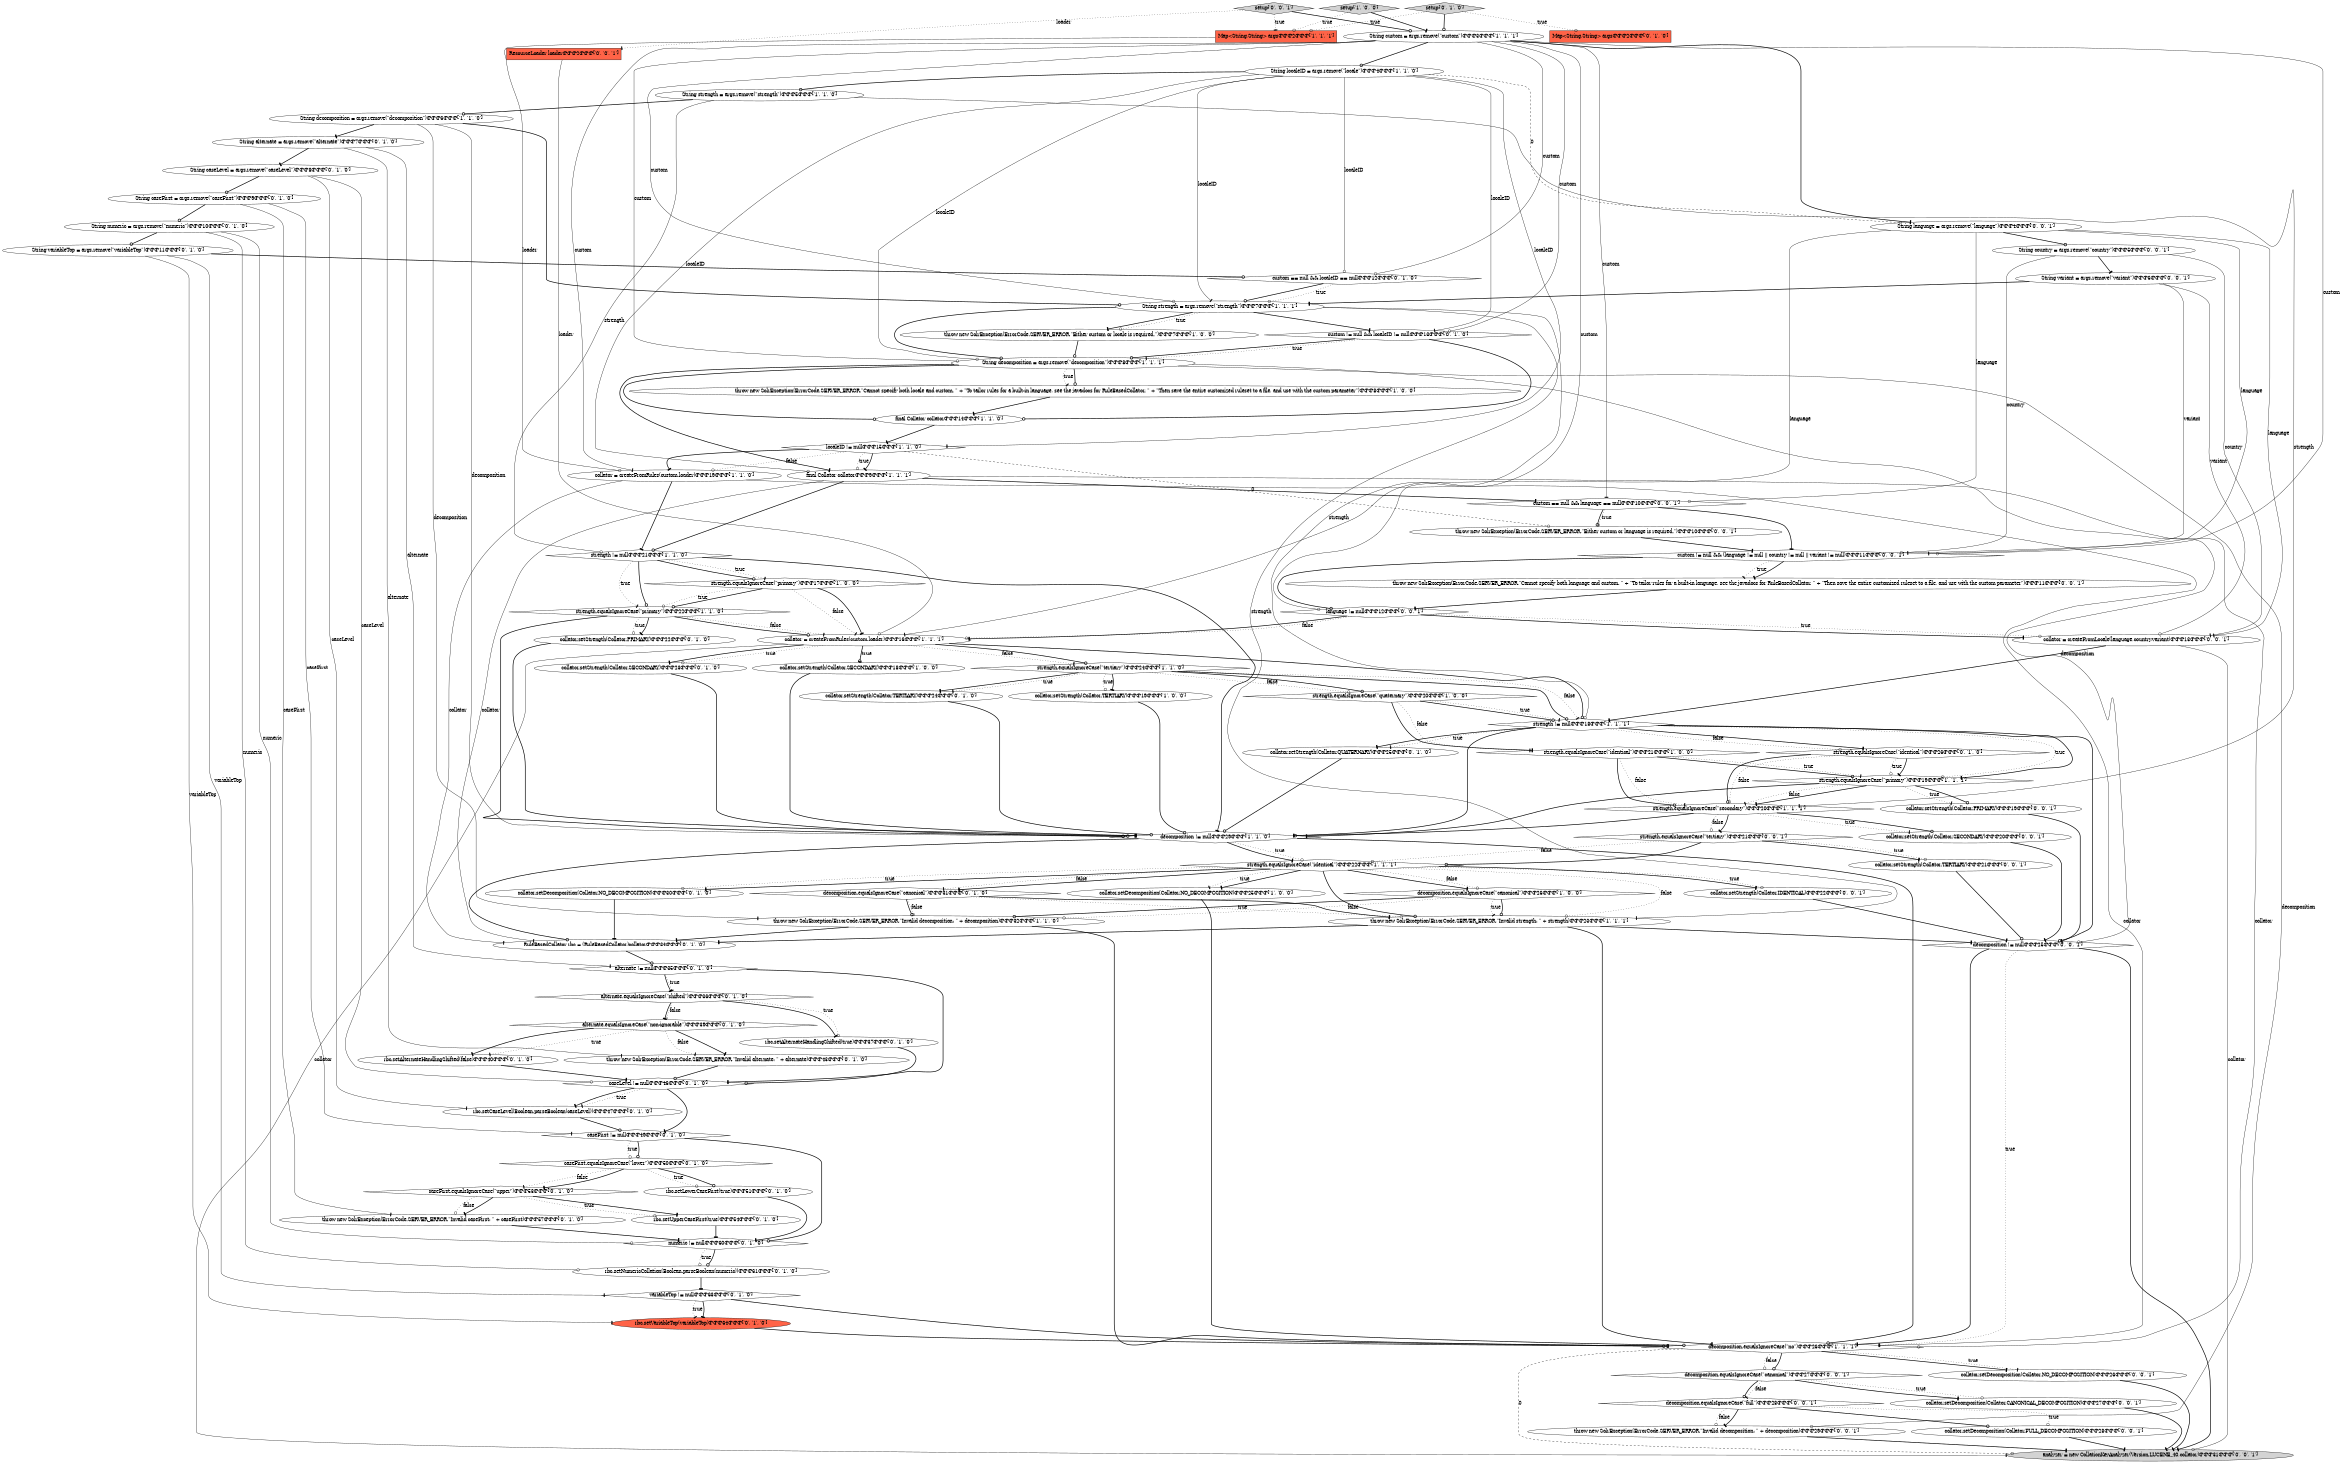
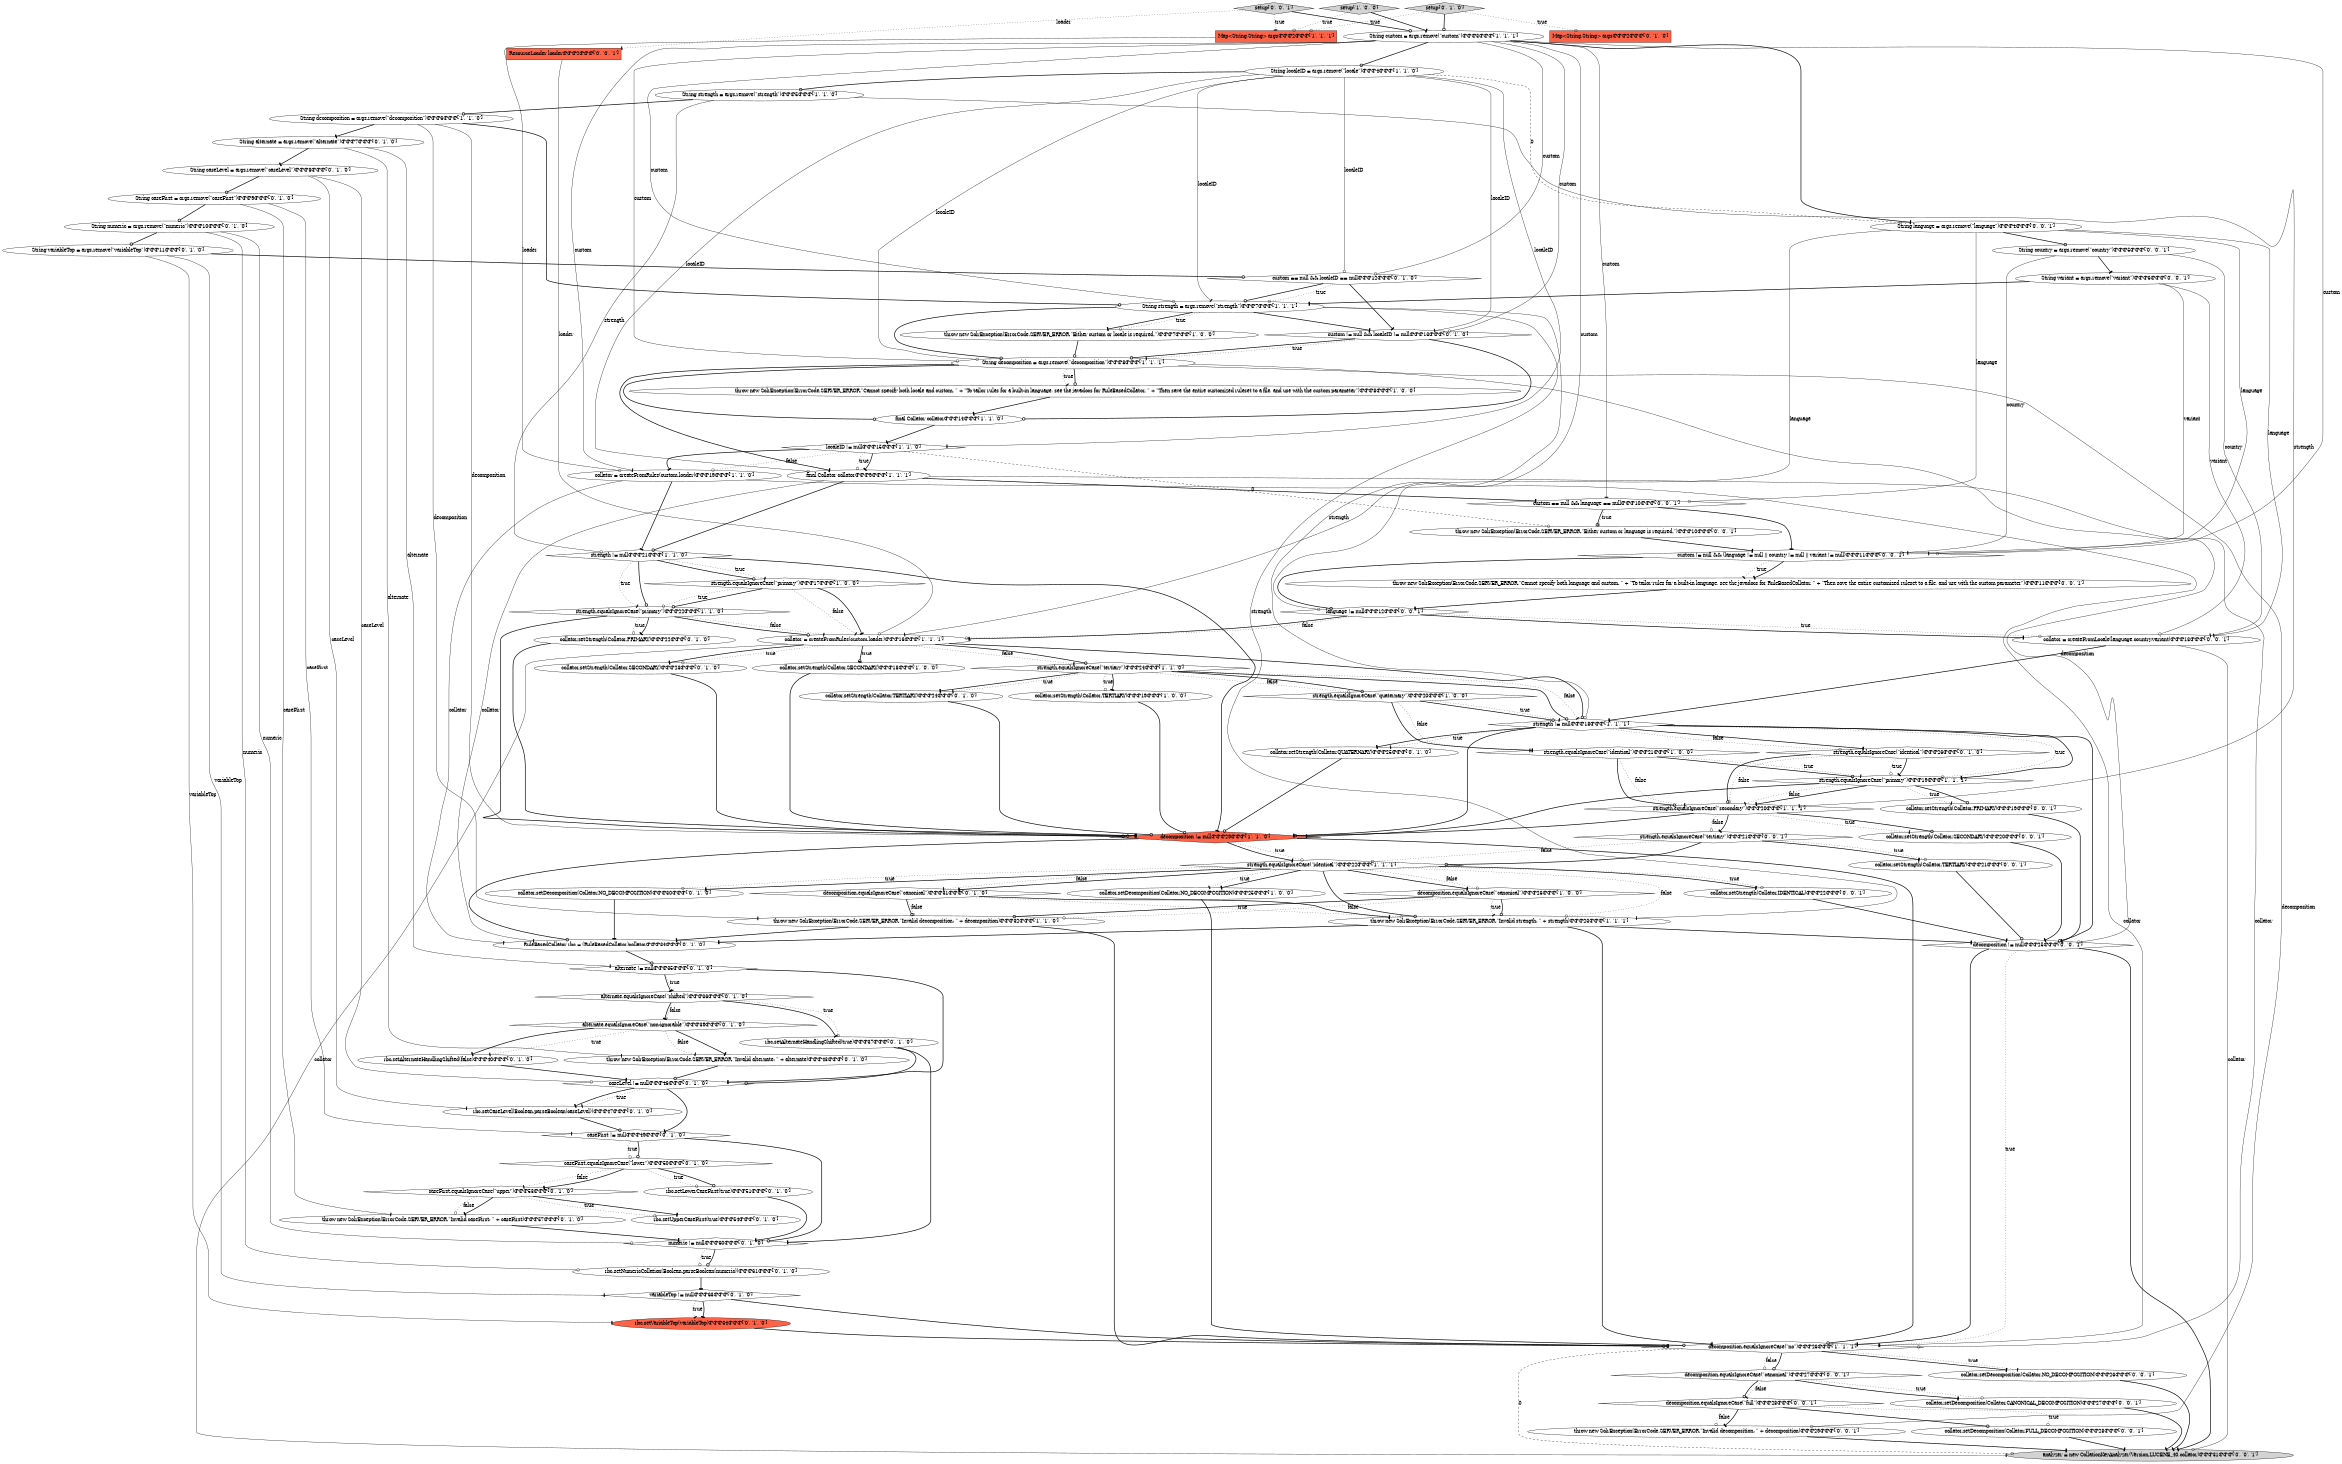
none -> (1371, 306)
(1215, 837) -> (1215, 837)
(716, 1231) -> (931, 1195)
